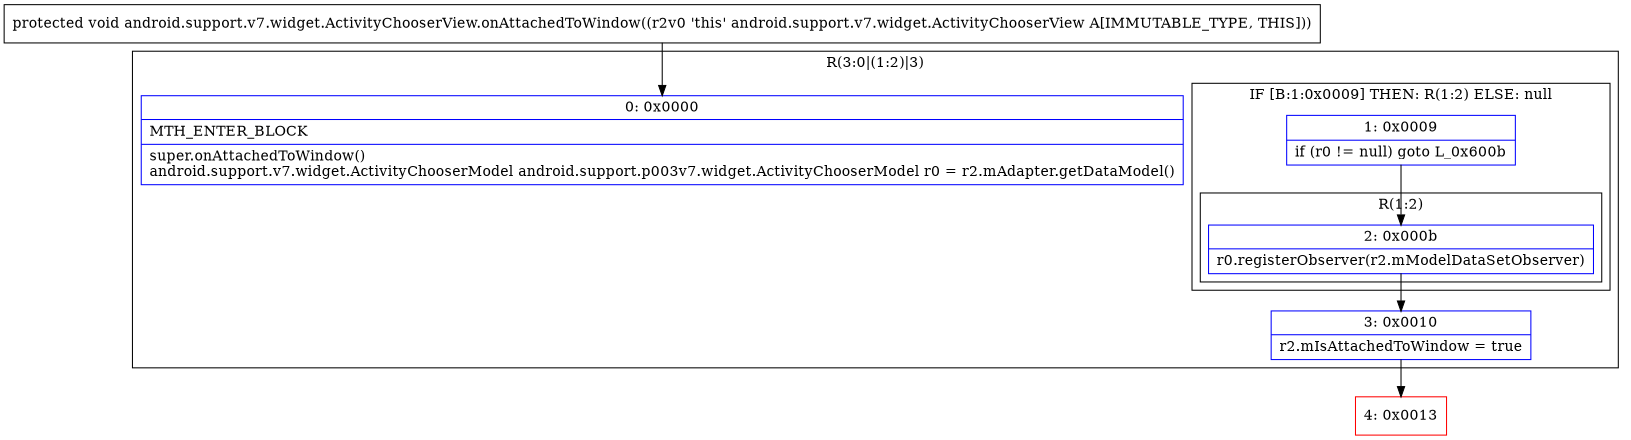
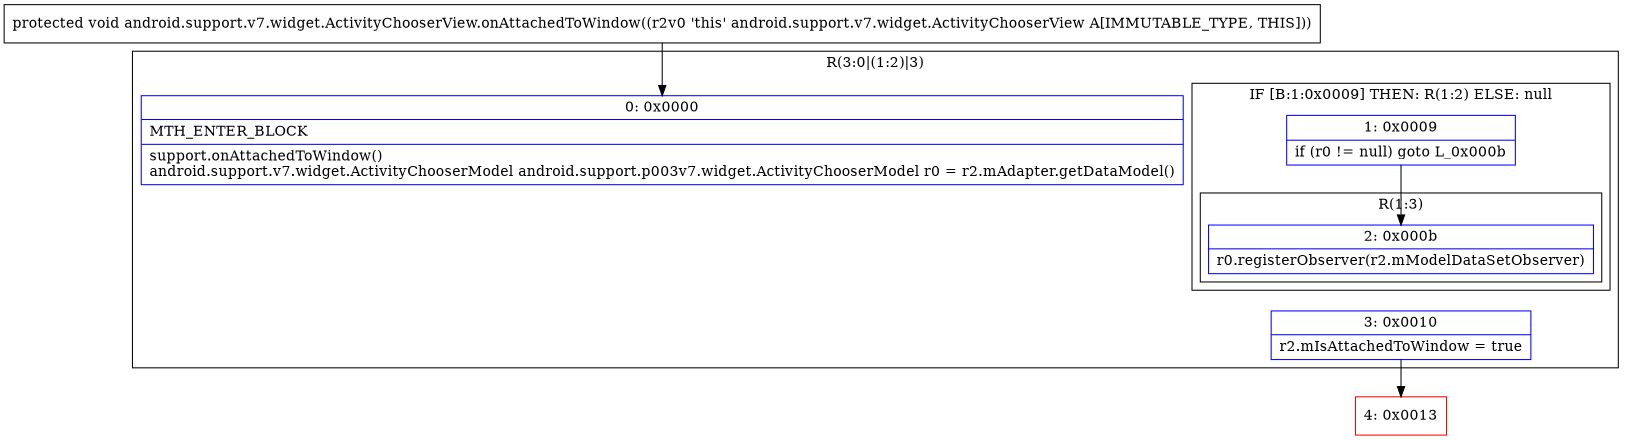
(1401, 152) -> (1401, 152)
(258, 156) -> (266, 156)
(1401, 205) -> (1401, 205)
(1401, 287) -> none
